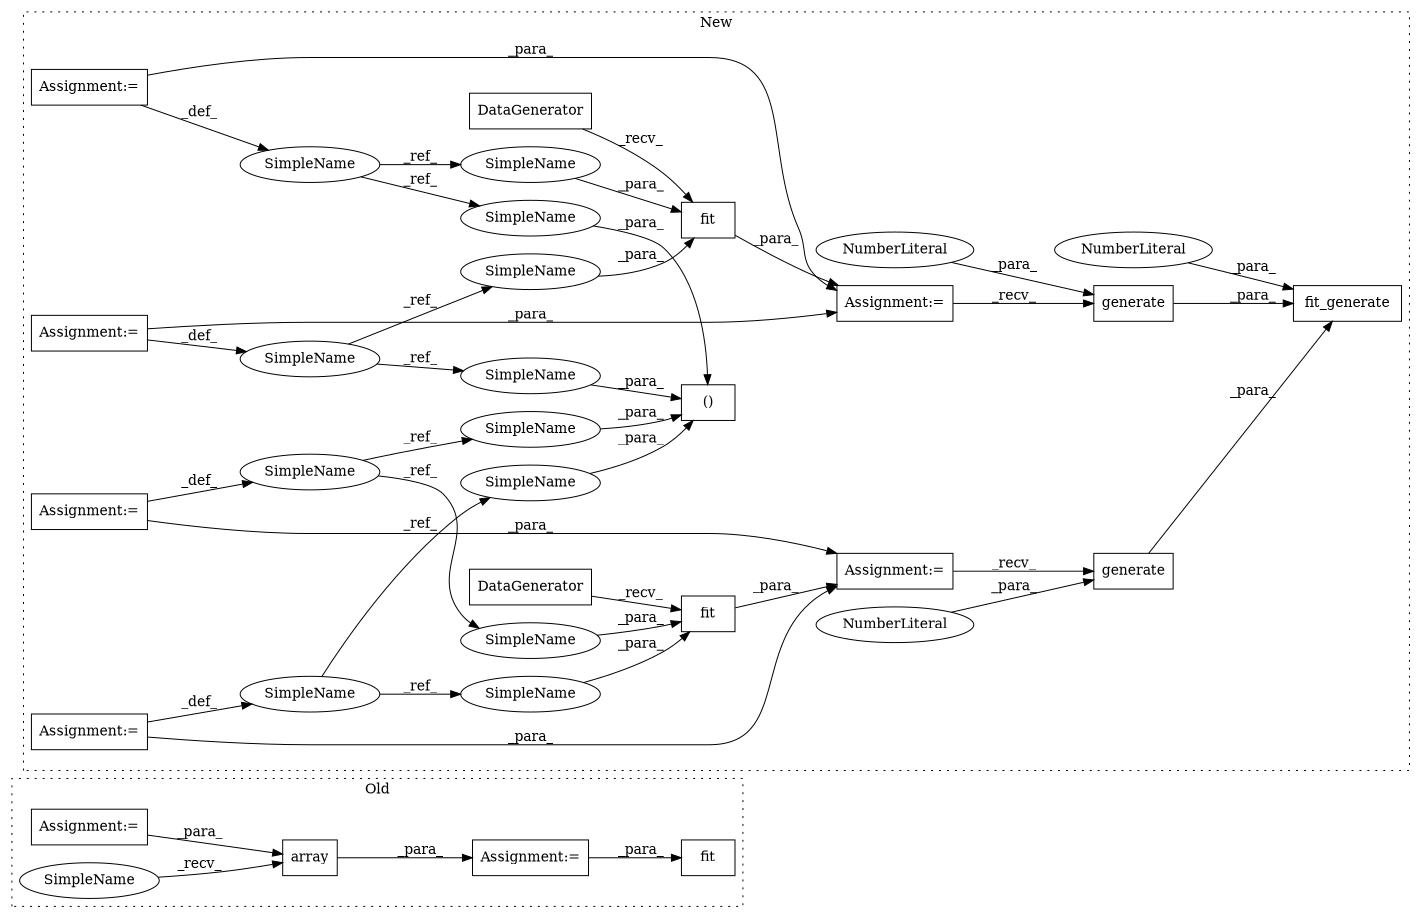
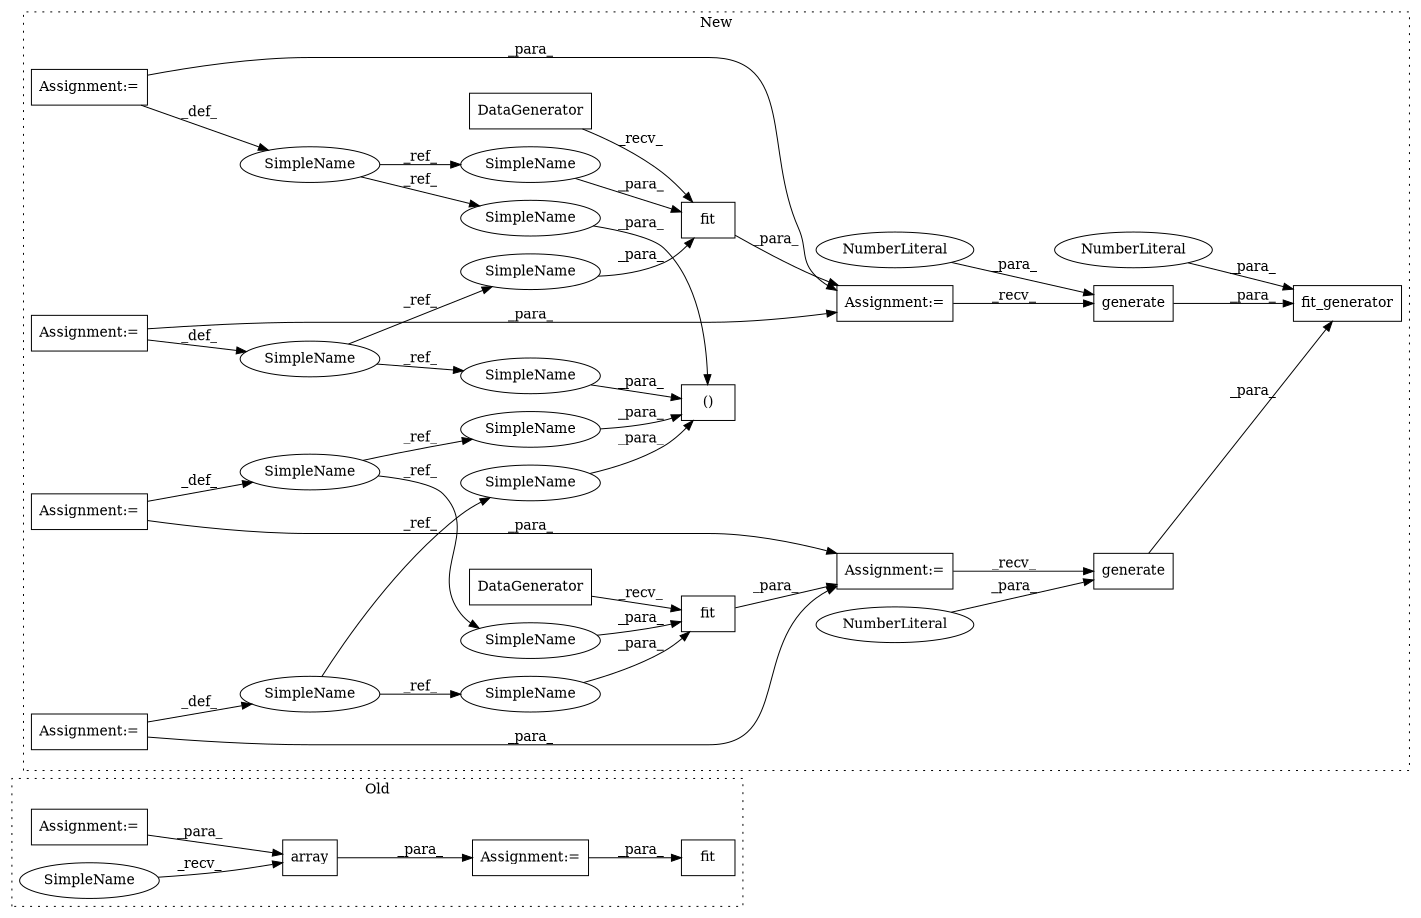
(1347, 303) -> (1347, 303)
